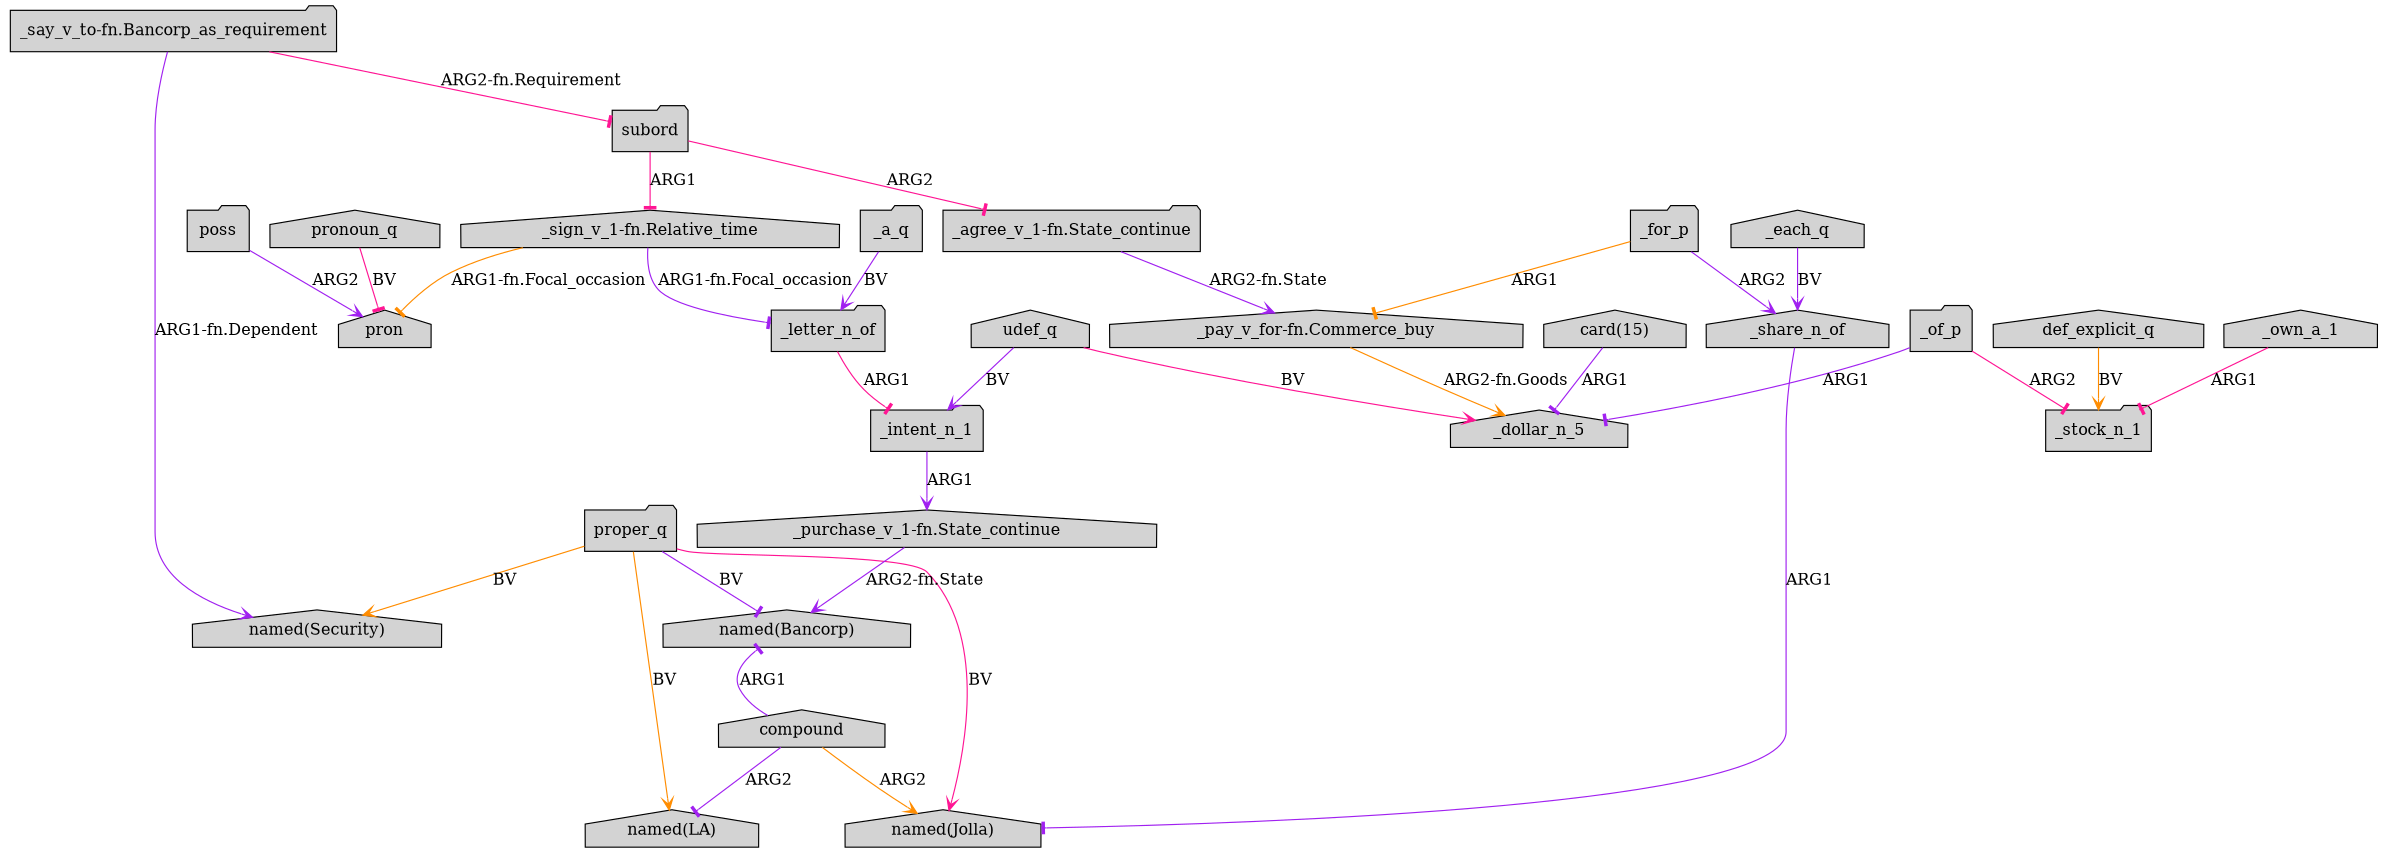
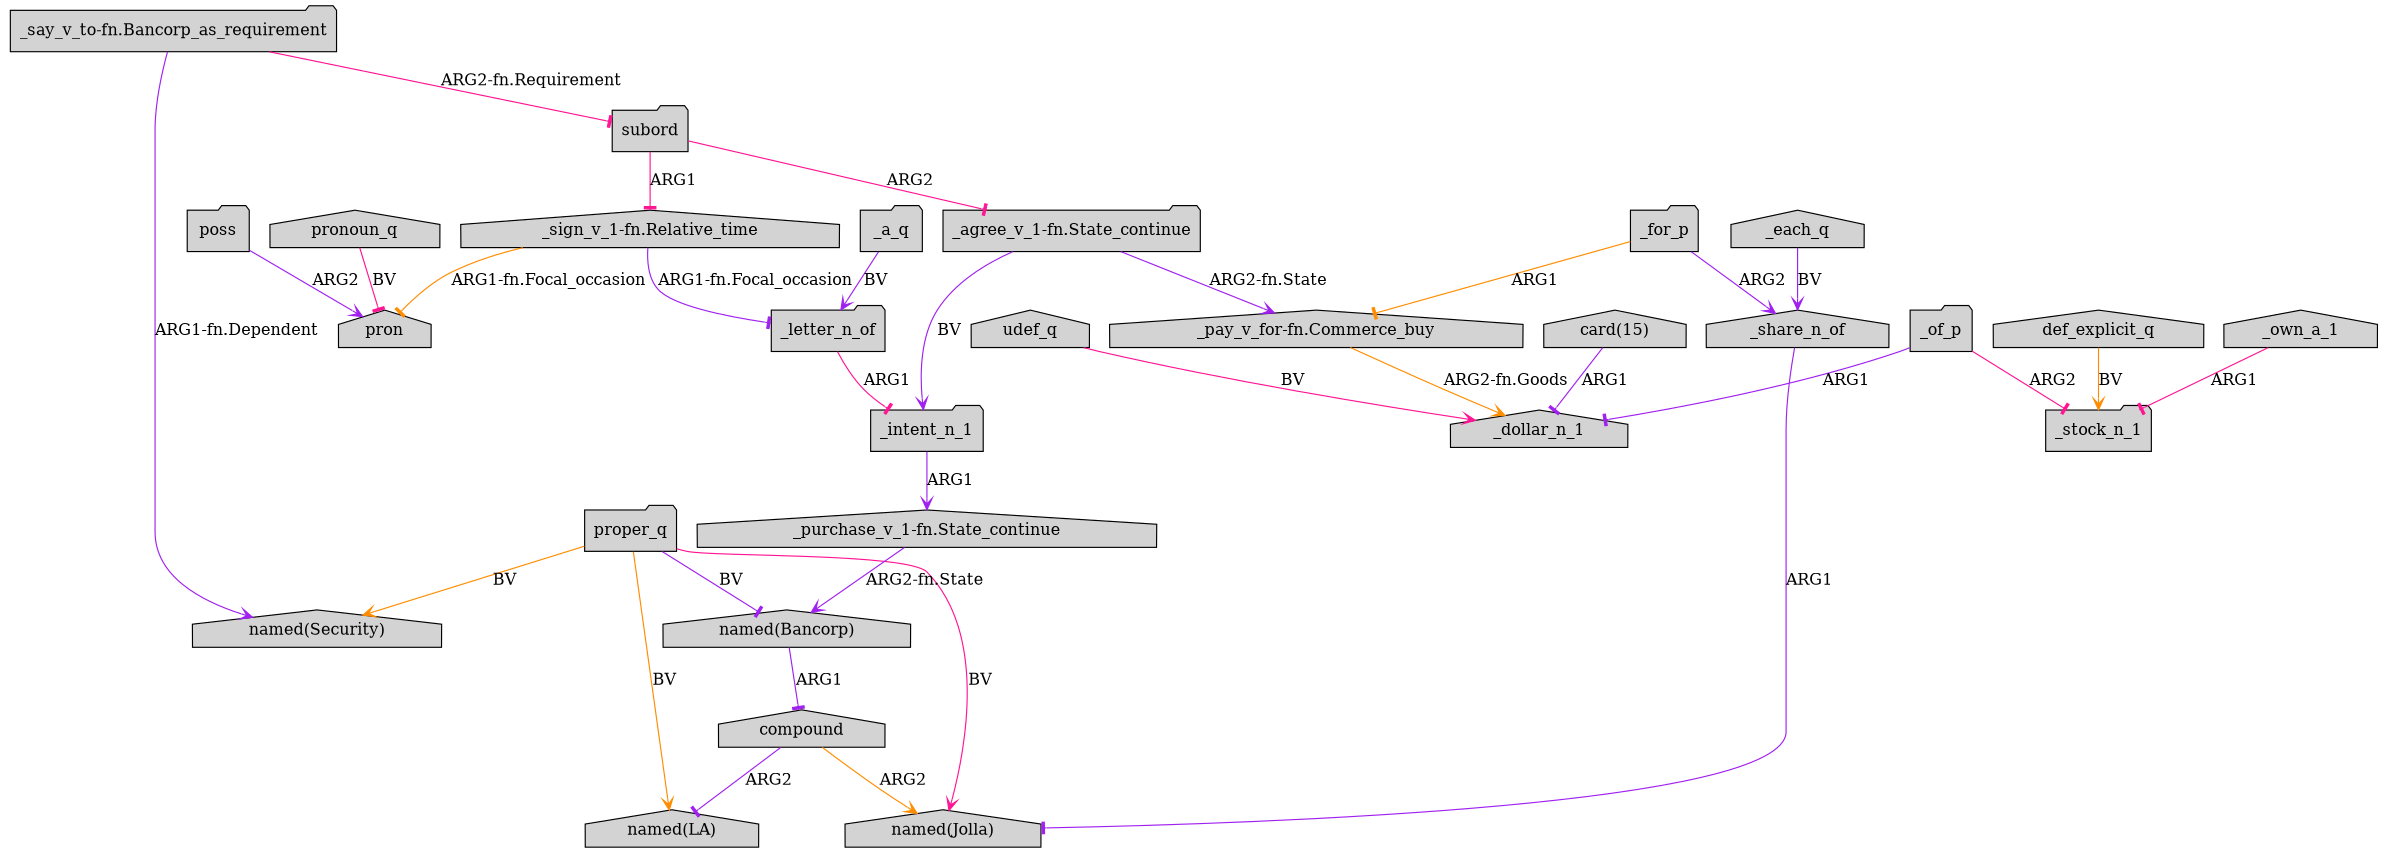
(985, 375) -> (939, 308)
(1539, 431) -> (1539, 431)
(739, 686) -> (794, 676)
